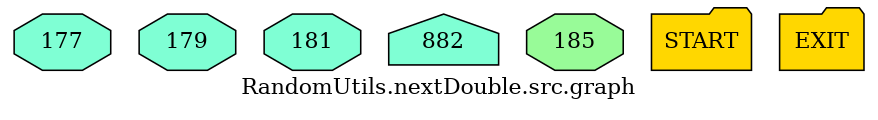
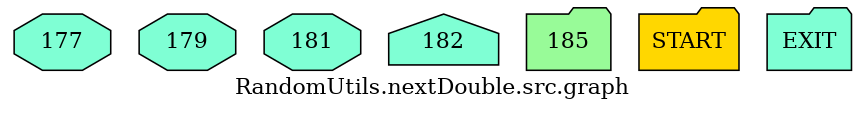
(444, 42) -> (444, 42)
(575, 42) -> (569, 42)
(822, 42) -> (809, 42)
